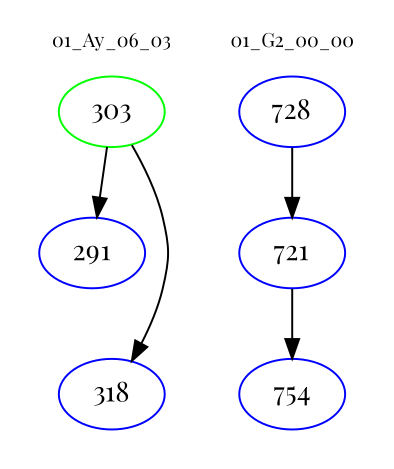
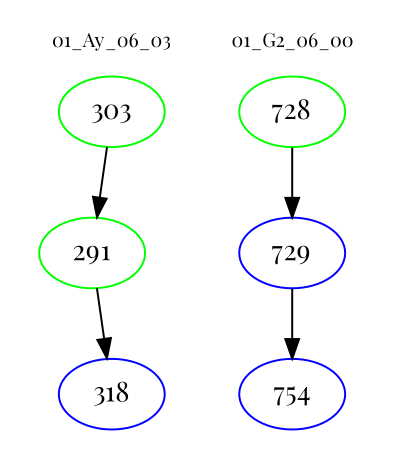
(293, 42) -> (293, 42)
(292, 112) -> (292, 112)
(167, 243) -> (101, 313)
(92, 253) -> (92, 253)
(292, 253) -> (292, 253)
